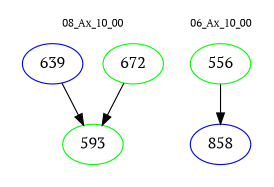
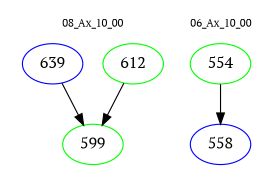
(133, 64) -> (133, 64)
(221, 64) -> (221, 64)
(93, 144) -> (93, 144)
(221, 144) -> (221, 144)
